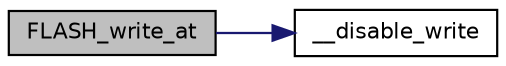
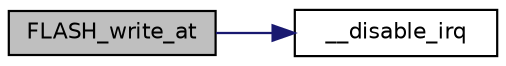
(396, 33) -> (396, 33)
